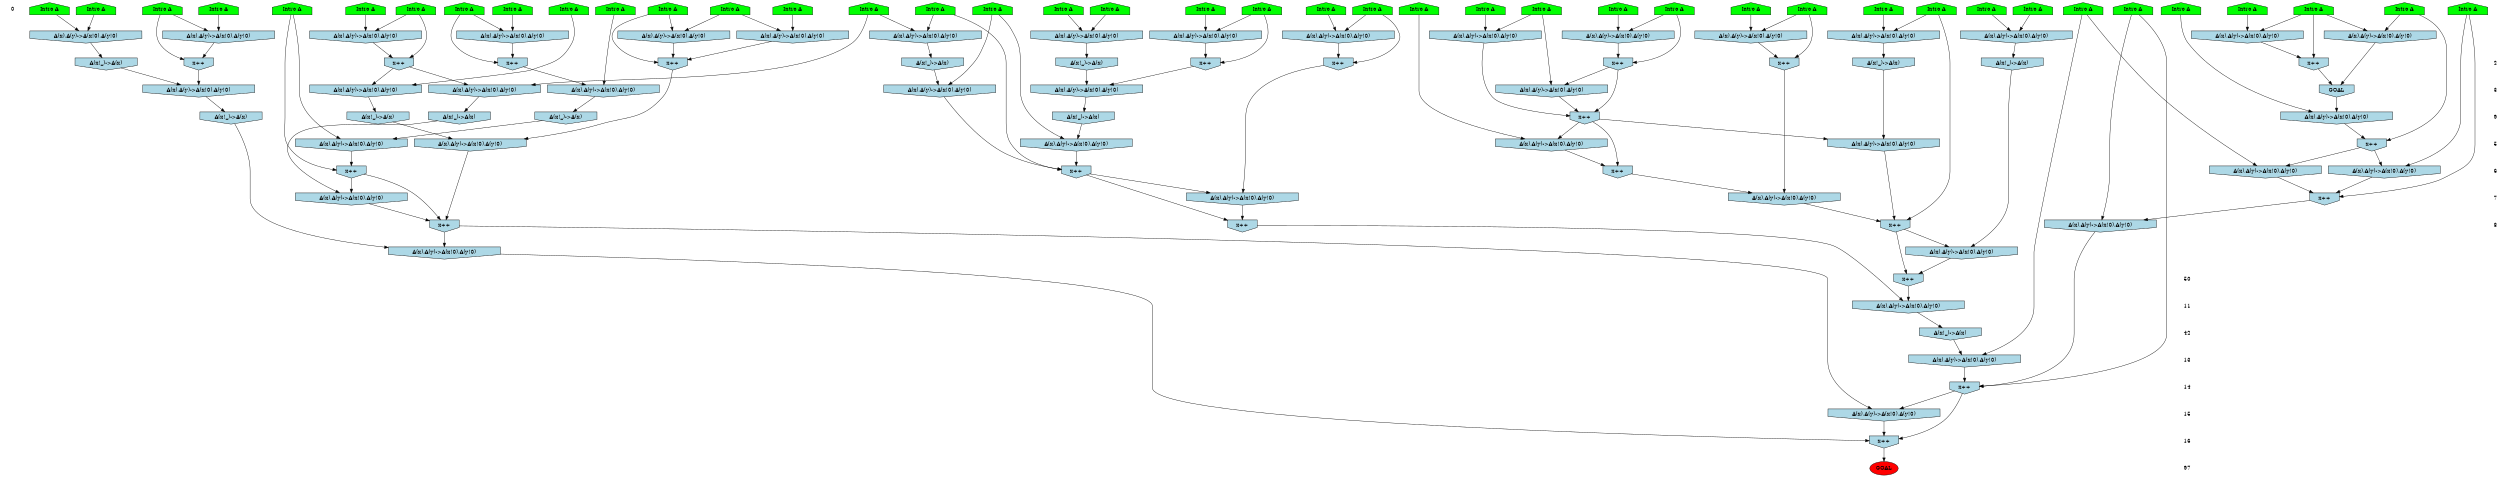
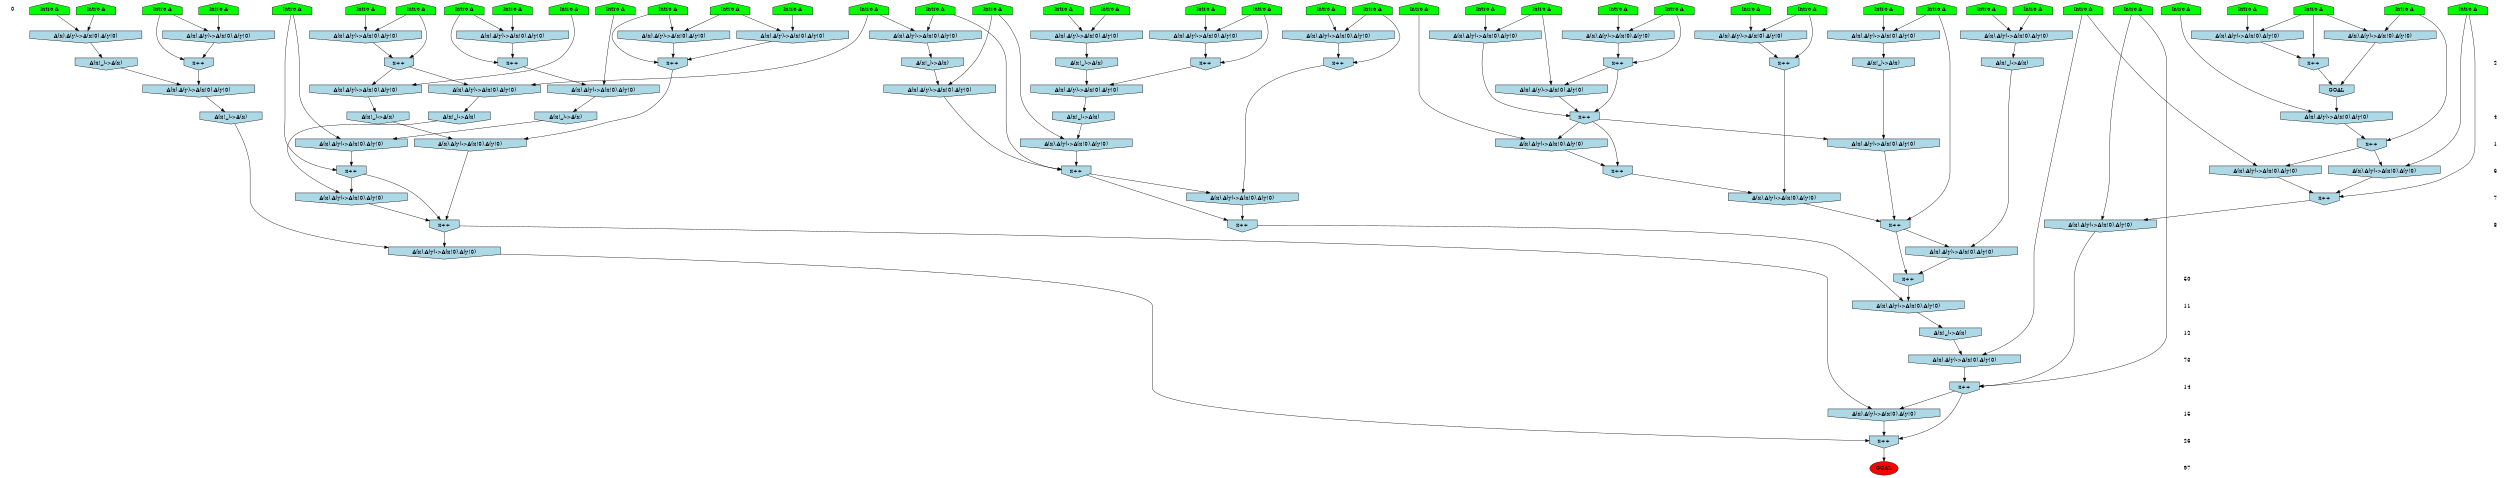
(2496, 90) -> none
(2496, 117) -> (2496, 117)
(2496, 144) -> (2496, 144)
(2187, 333) -> (2187, 333)
(2187, 360) -> (2187, 360)
(2187, 441) -> (2187, 441)
